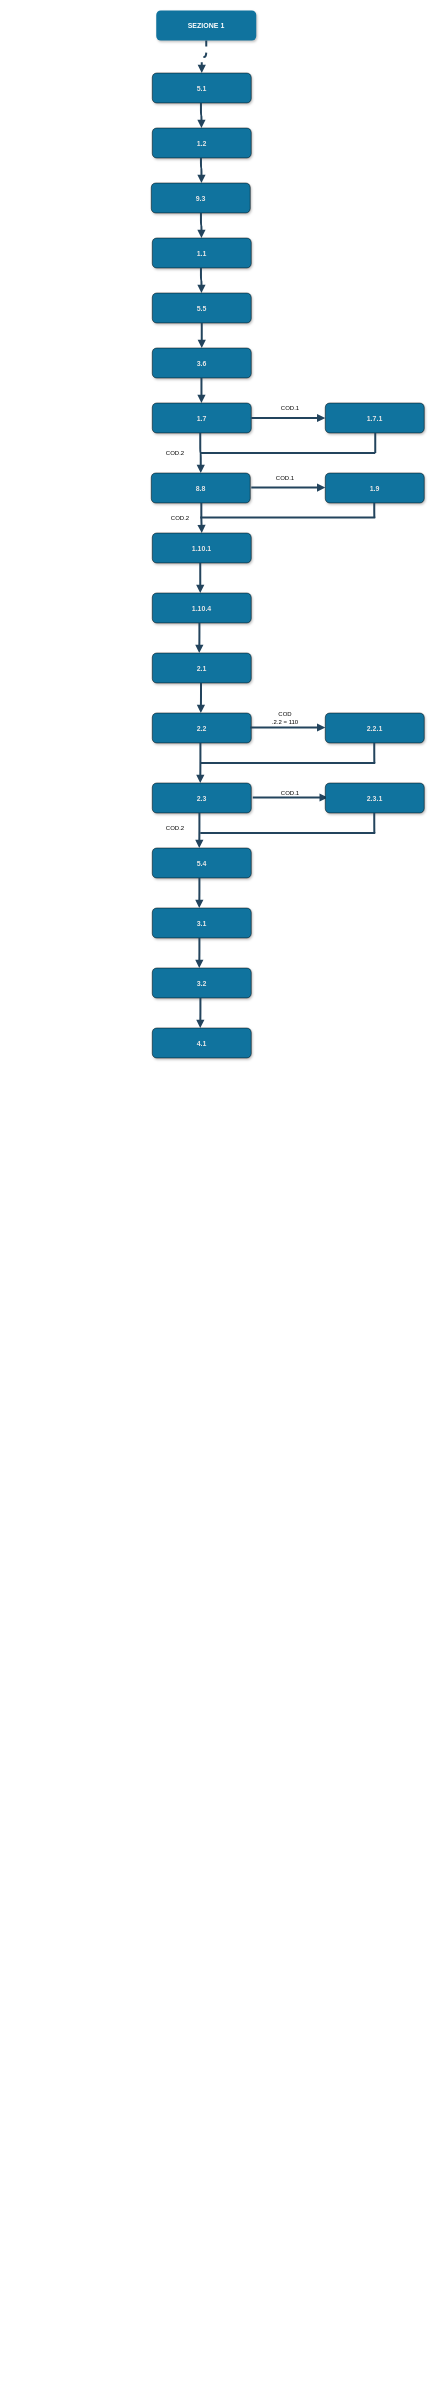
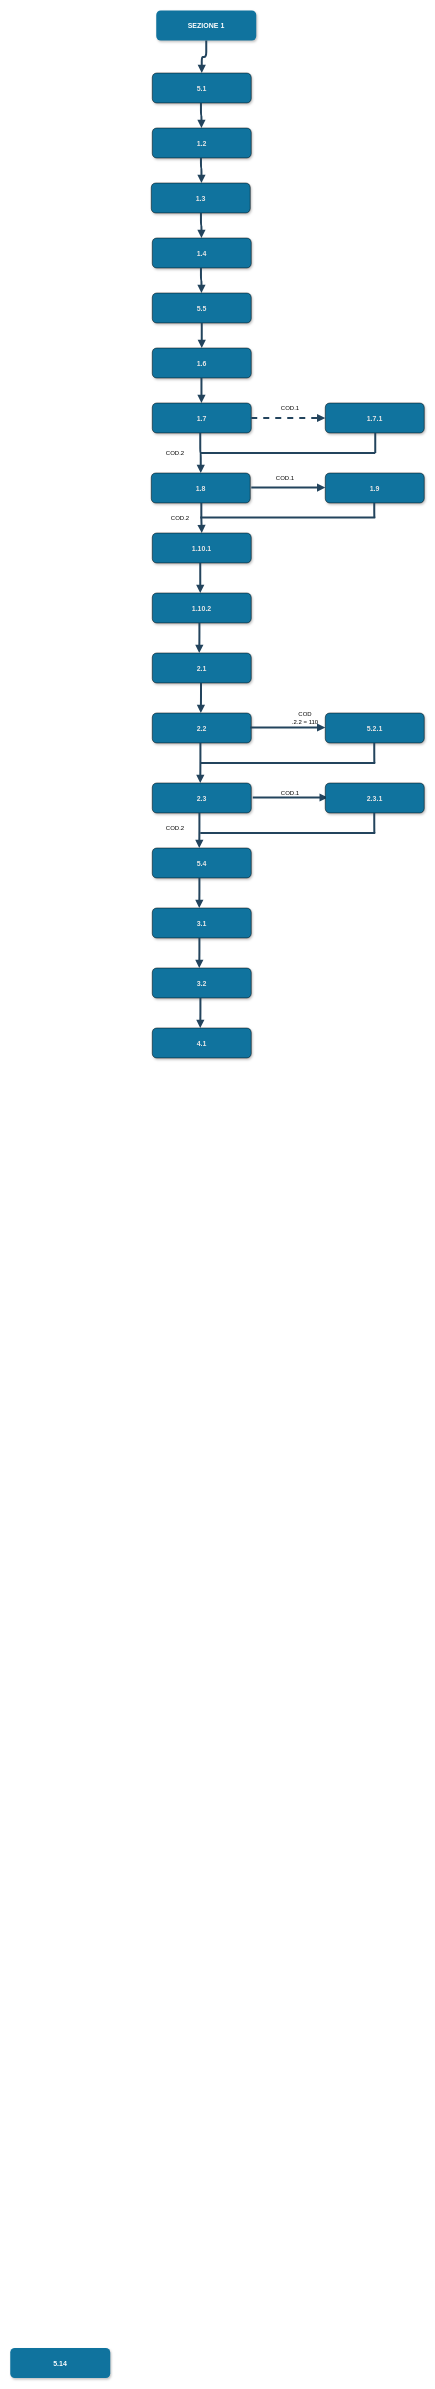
(204, 57) -> (204, 57)
(201, 198) -> (201, 198)
(202, 253) -> (202, 253)
(202, 363) -> (202, 363)
(283, 418) -> (283, 418)
(201, 488) -> (201, 488)
(202, 608) -> (202, 608)
(285, 718) -> (305, 718)
(375, 728) -> (375, 728)
none -> (60, 2363)
